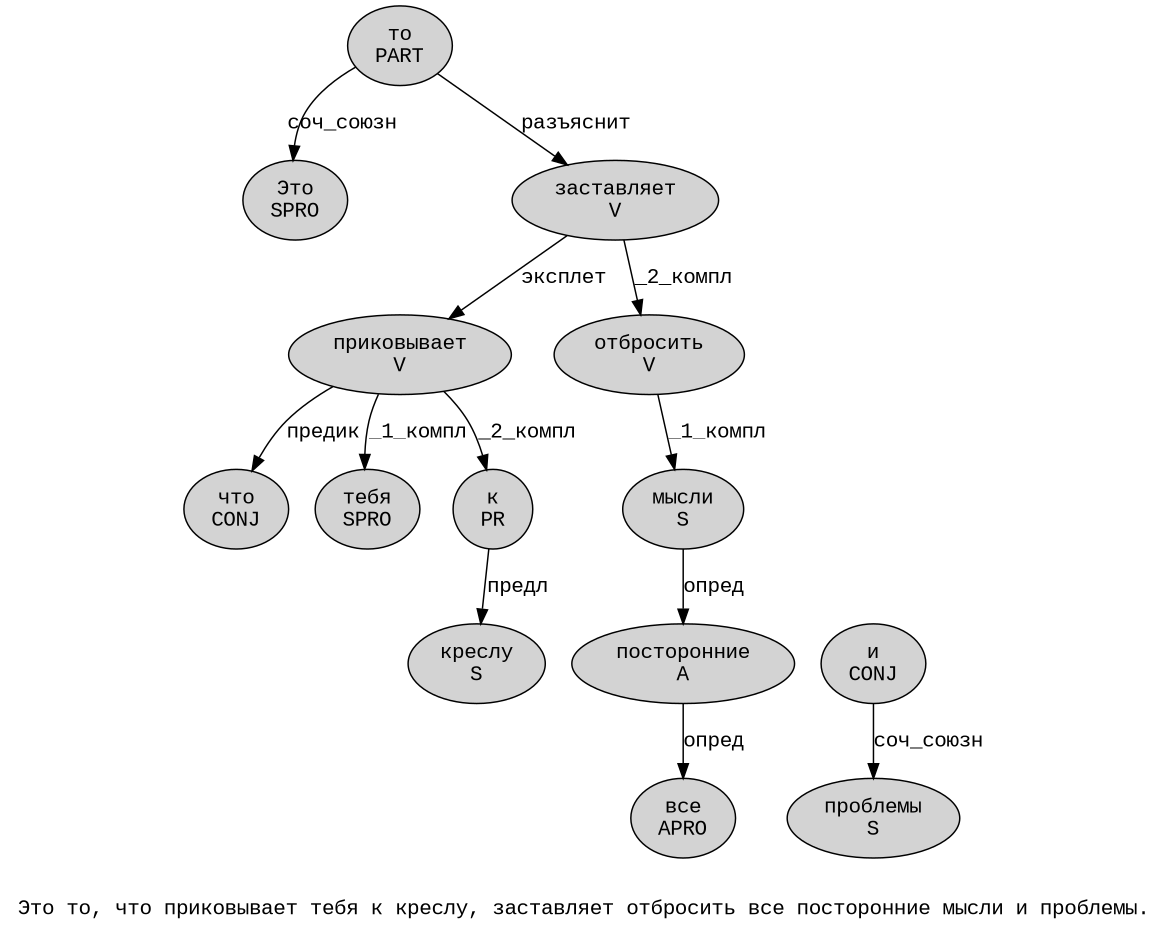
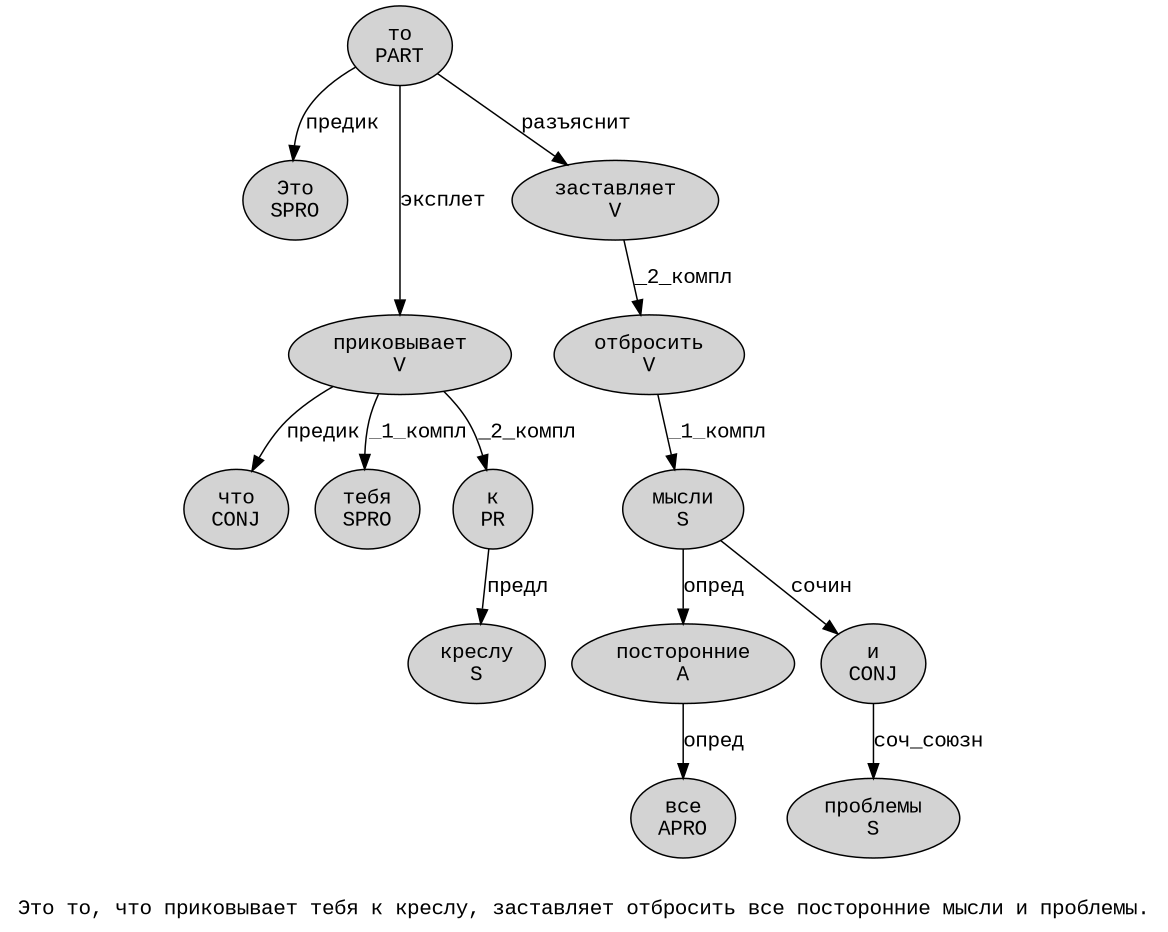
(342, 123) -> (342, 123)
(514, 273) -> (400, 193)
none -> (773, 582)
